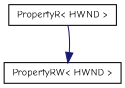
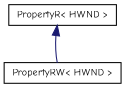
(69, 39) -> (56, 49)
